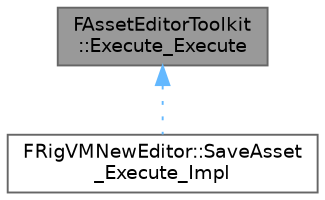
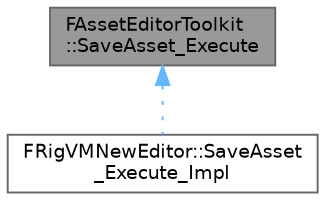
(163, 37) -> (163, 37)
